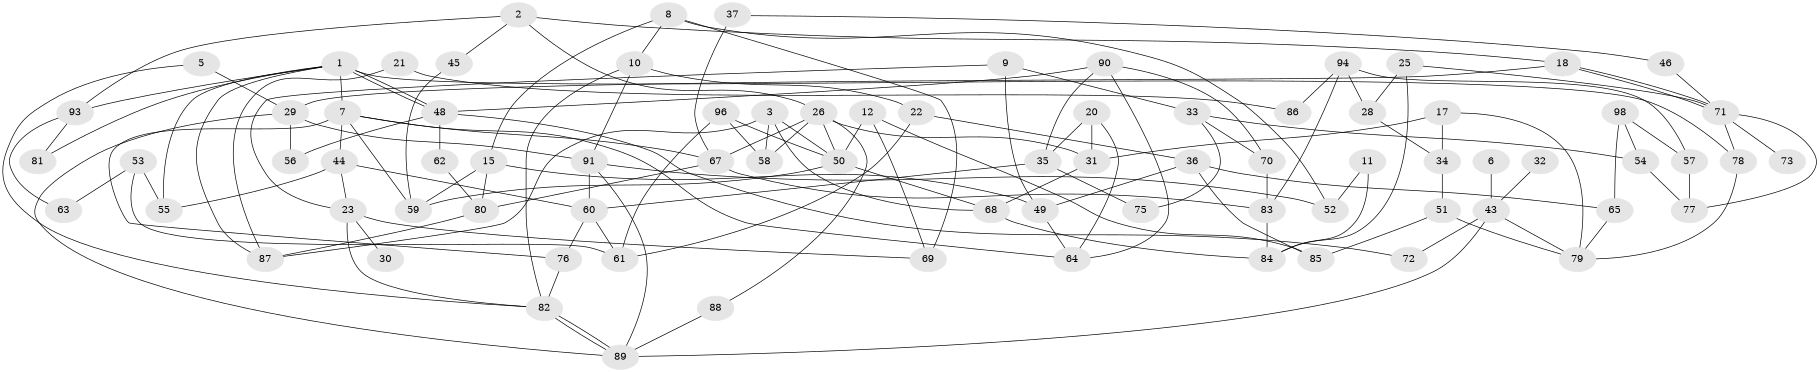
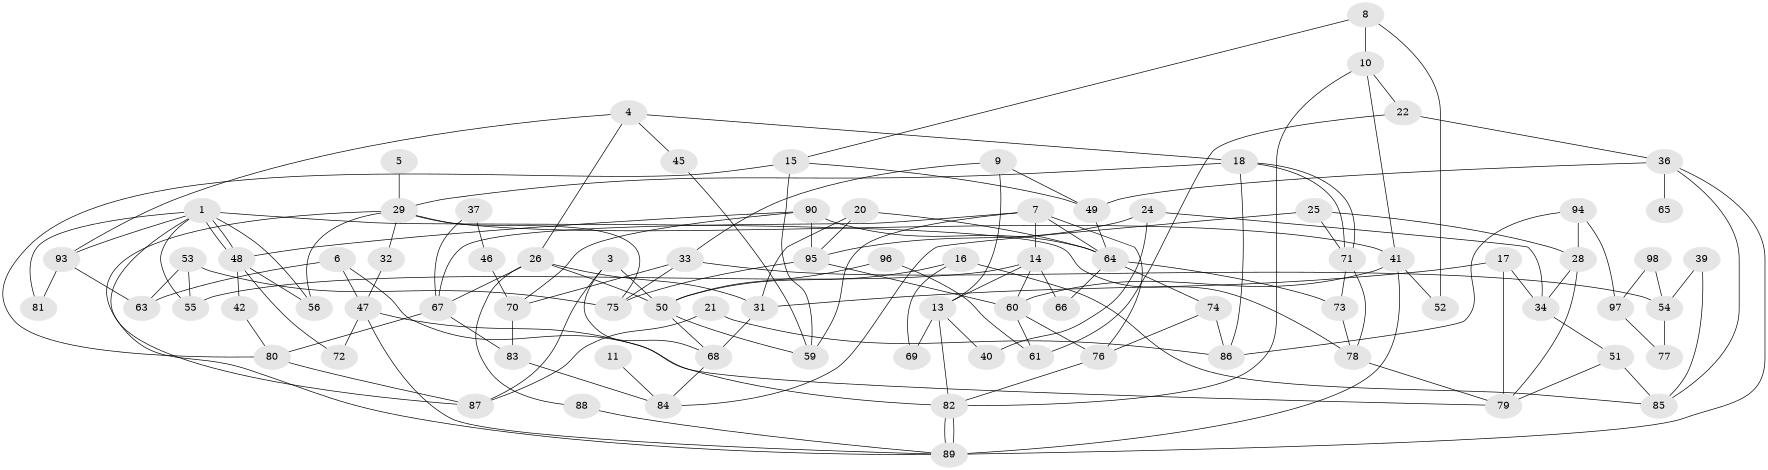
(519, 15) -> (629, 113)
(867, 75) -> none
(341, 87) -> (262, 248)
(1693, 88) -> (501, 286)
(868, 113) -> (961, 259)
(1309, 143) -> none
(339, 162) -> (1036, 259)
(440, 162) -> (240, 308)
(589, 162) -> (1396, 259)
(764, 162) -> none
(1043, 162) -> (811, 259)
(1615, 162) -> none
(1689, 162) -> (1616, 308)
(1811, 174) -> none
(1352, 182) -> none
(348, 211) -> (938, 308)
none -> (1148, 211)
(1491, 211) -> (363, 308)
none -> (393, 234)
none -> (610, 234)
(1596, 235) -> (1556, 339)
(307, 244) -> (398, 291)
(134, 258) -> (542, 337)
(386, 259) -> (987, 357)
none -> (1702, 259)
none -> (1243, 260)
none -> (1228, 277)
none -> (224, 280)
none -> (1061, 308)
none -> (1214, 308)
none -> (1346, 333)
none -> (1497, 438)
